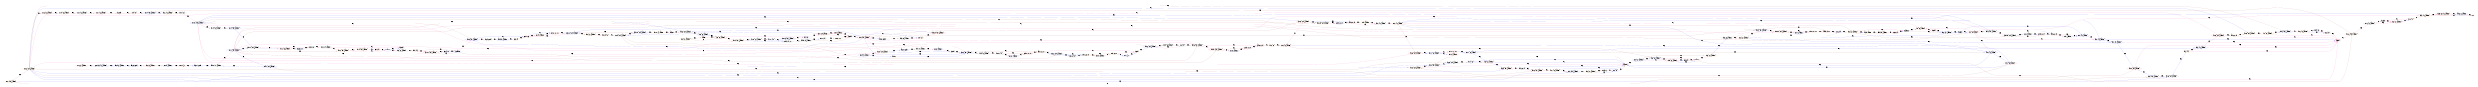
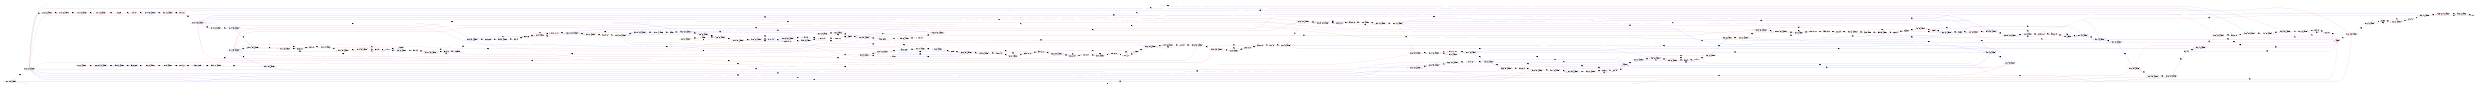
(813, 36) -> (814, 38)
(1086, 55) -> (1086, 55)
